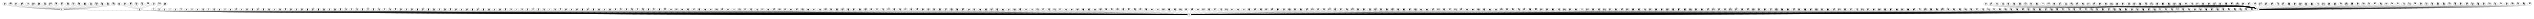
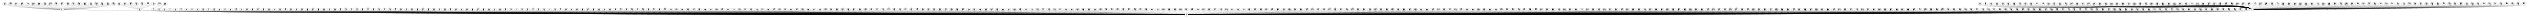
(2143, 9) -> none
